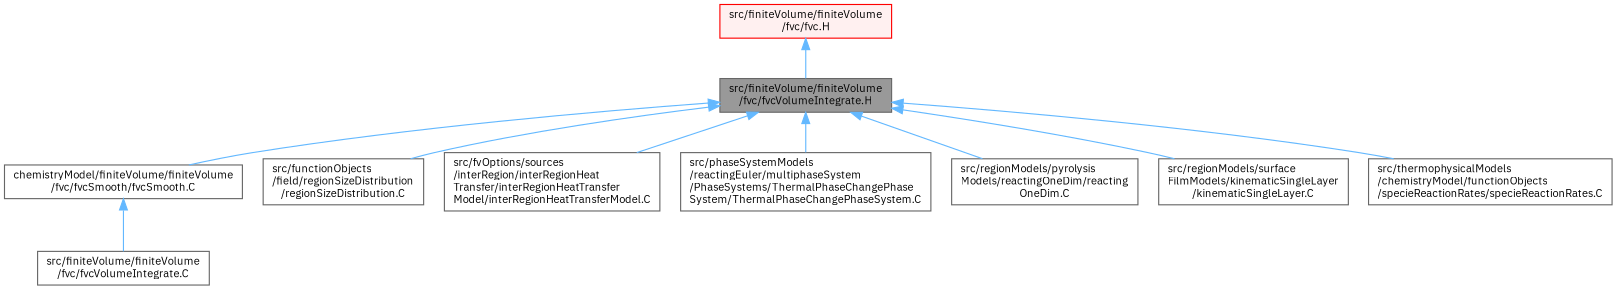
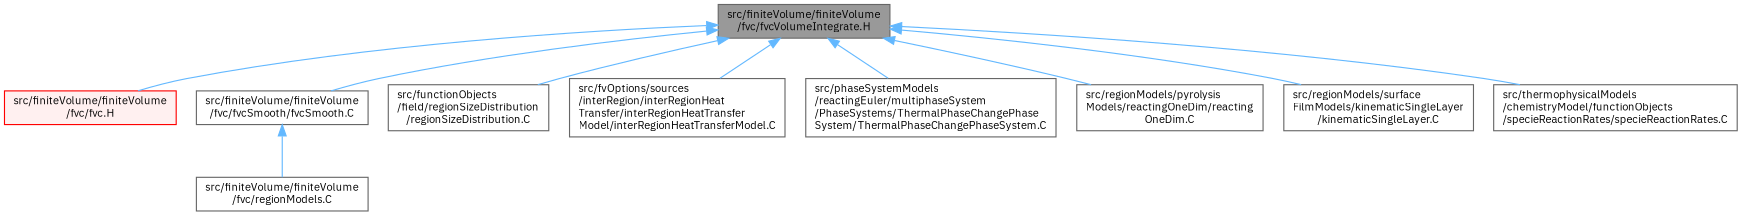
(806, 64) -> (421, 46)
(123, 182) -> (282, 108)
(123, 268) -> (282, 194)
